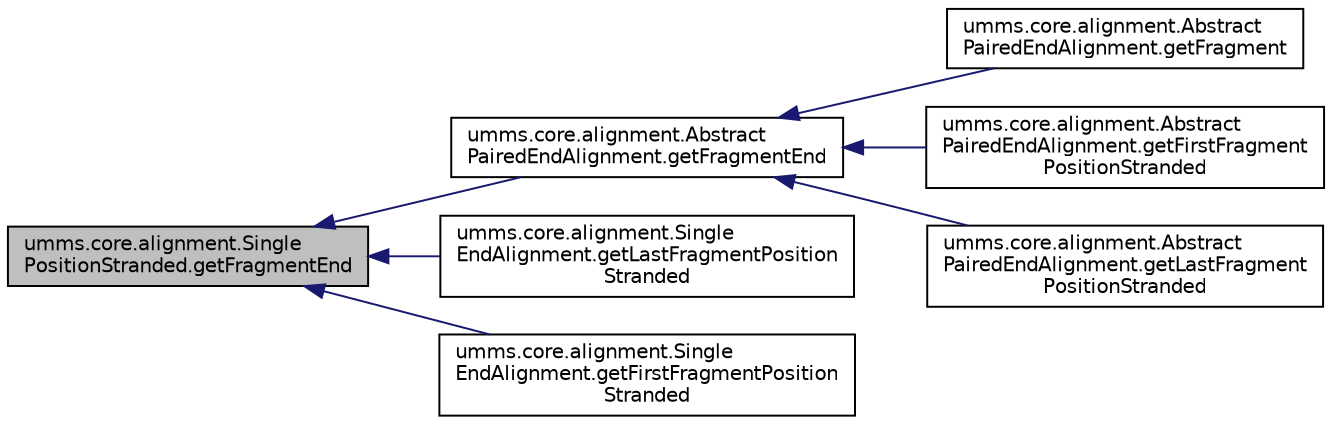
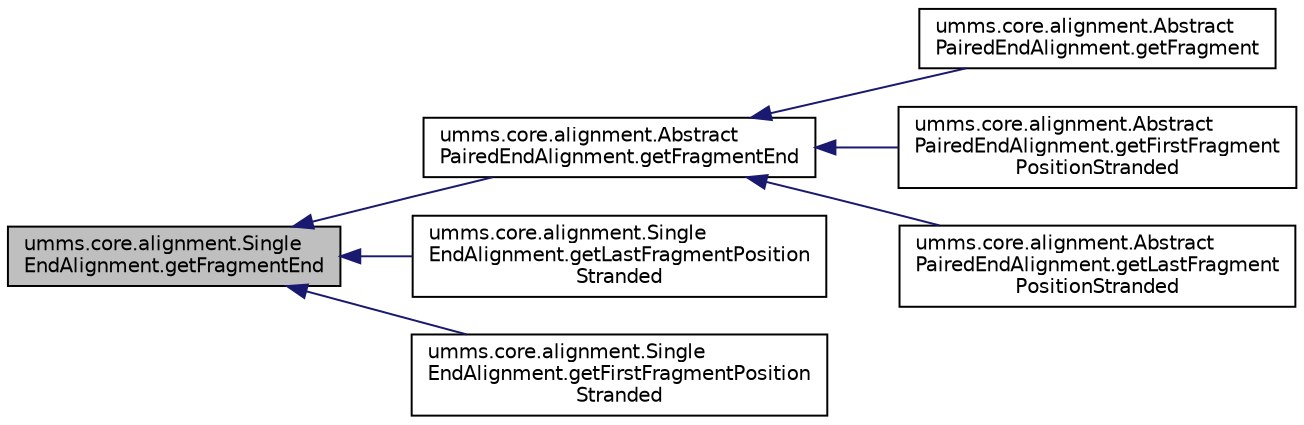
(188, 256) -> (174, 256)
